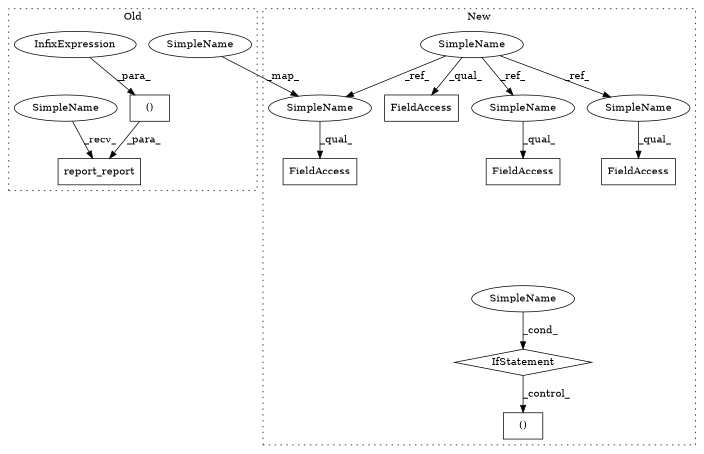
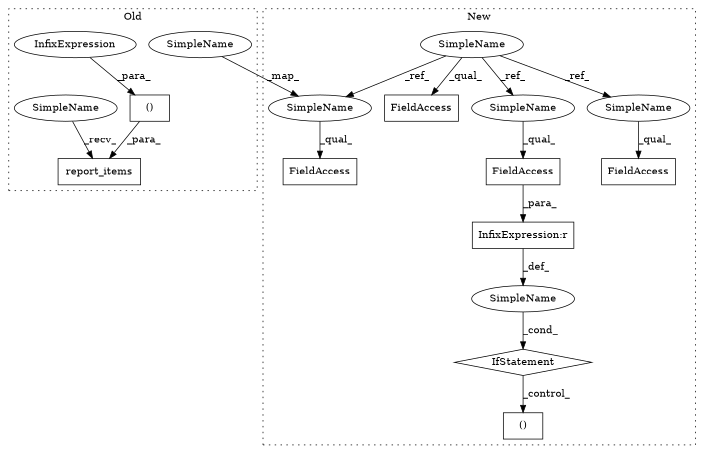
(99, 172) -> (99, 172)
none -> (523, 235)
